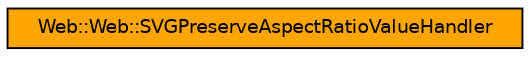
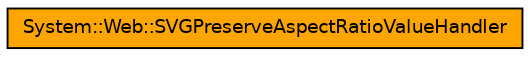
(265, 28) -> (265, 28)
